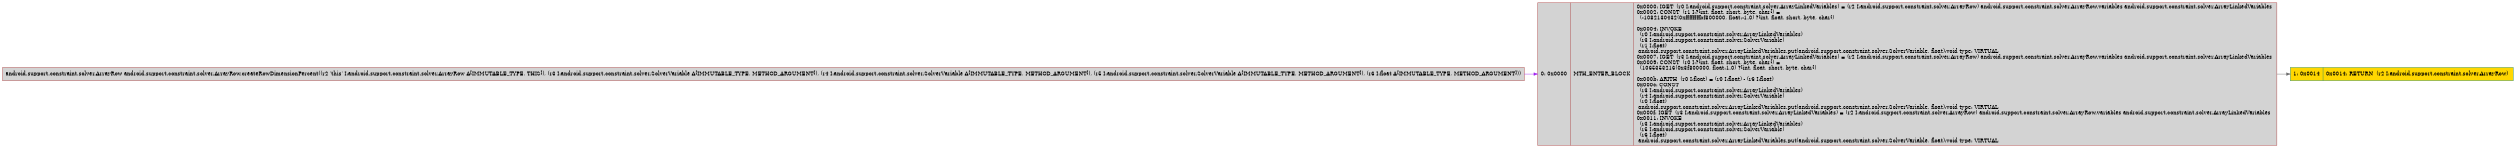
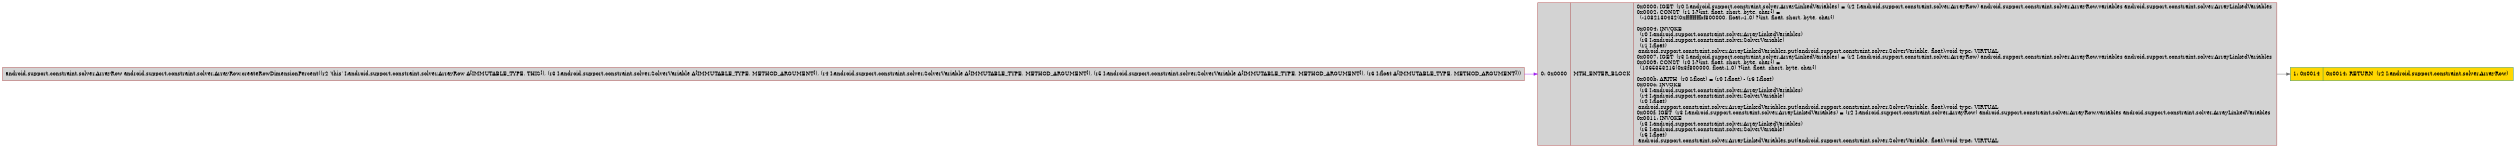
(1660, 85) -> (1661, 85)
